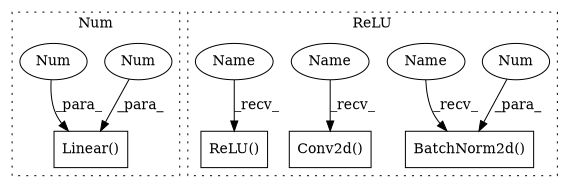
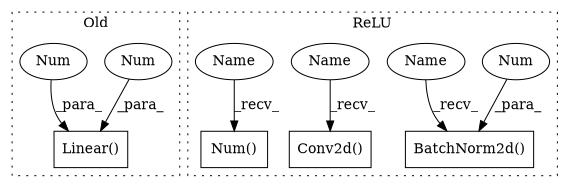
(96, 24) -> (96, 24)
(234, 149) -> (234, 149)
